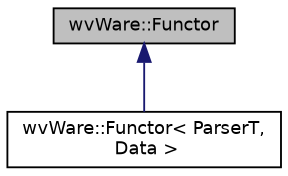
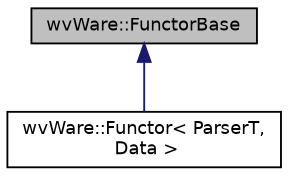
(144, 26) -> (144, 26)
